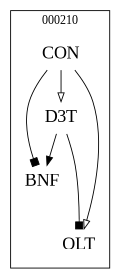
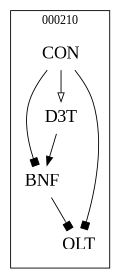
(98, 143) -> (98, 143)
(77, 176) -> (58, 209)
